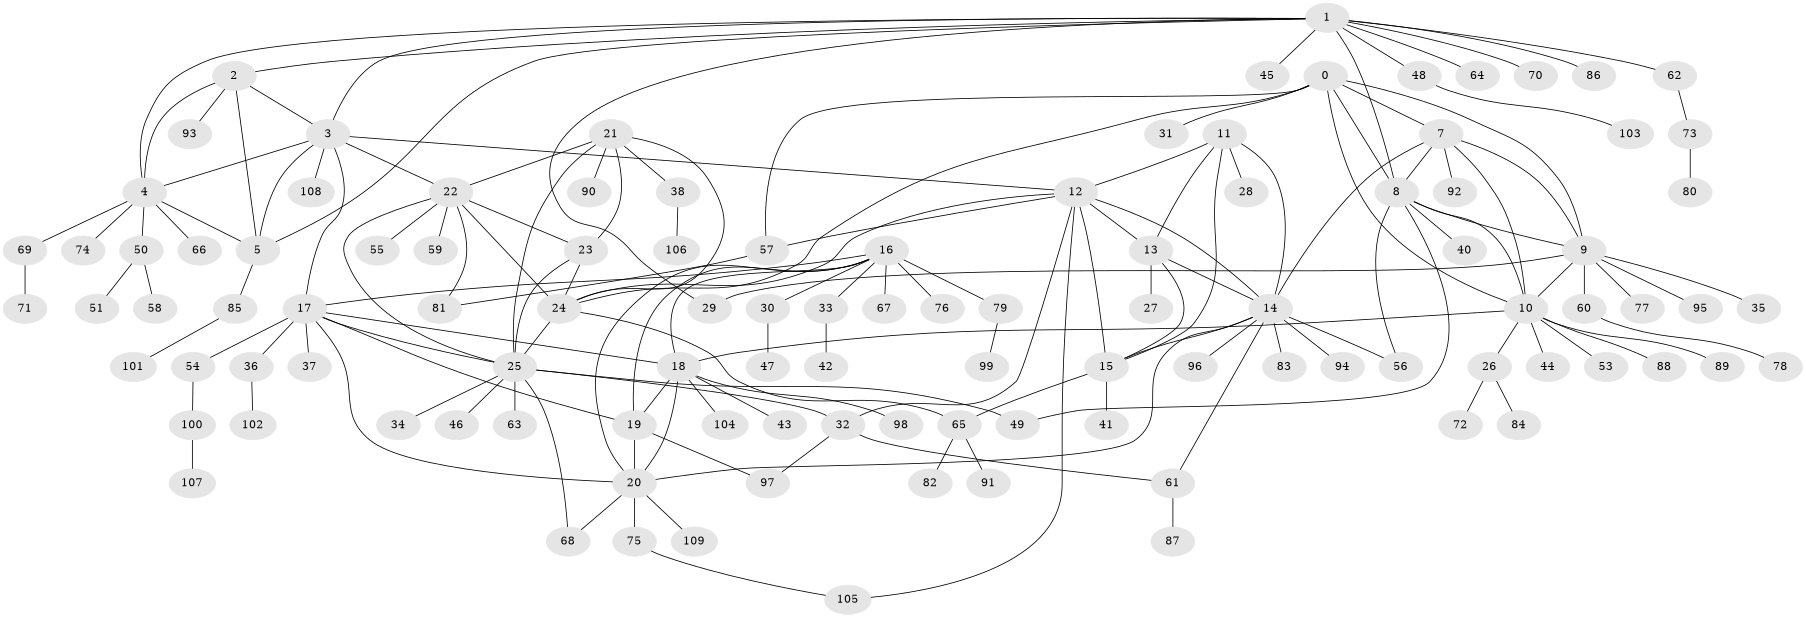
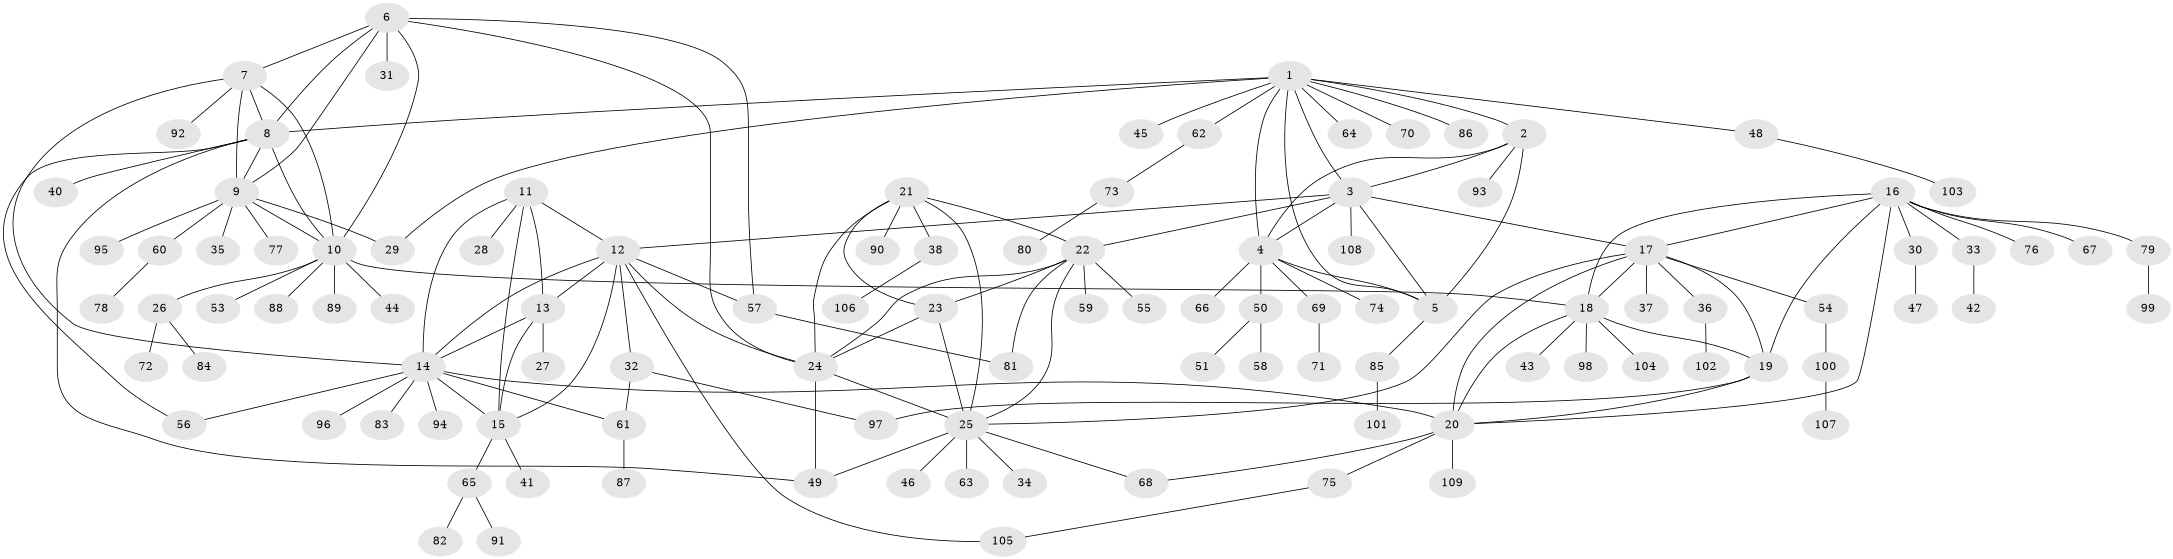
(1326, 76) -> (387, 18)
(736, 380) -> (816, 425)
(704, 391) -> none
